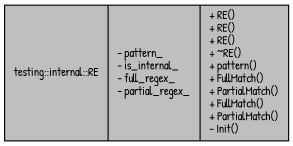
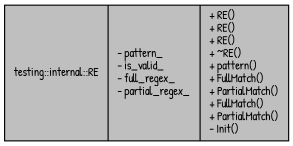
(148, 66) -> (141, 66)
